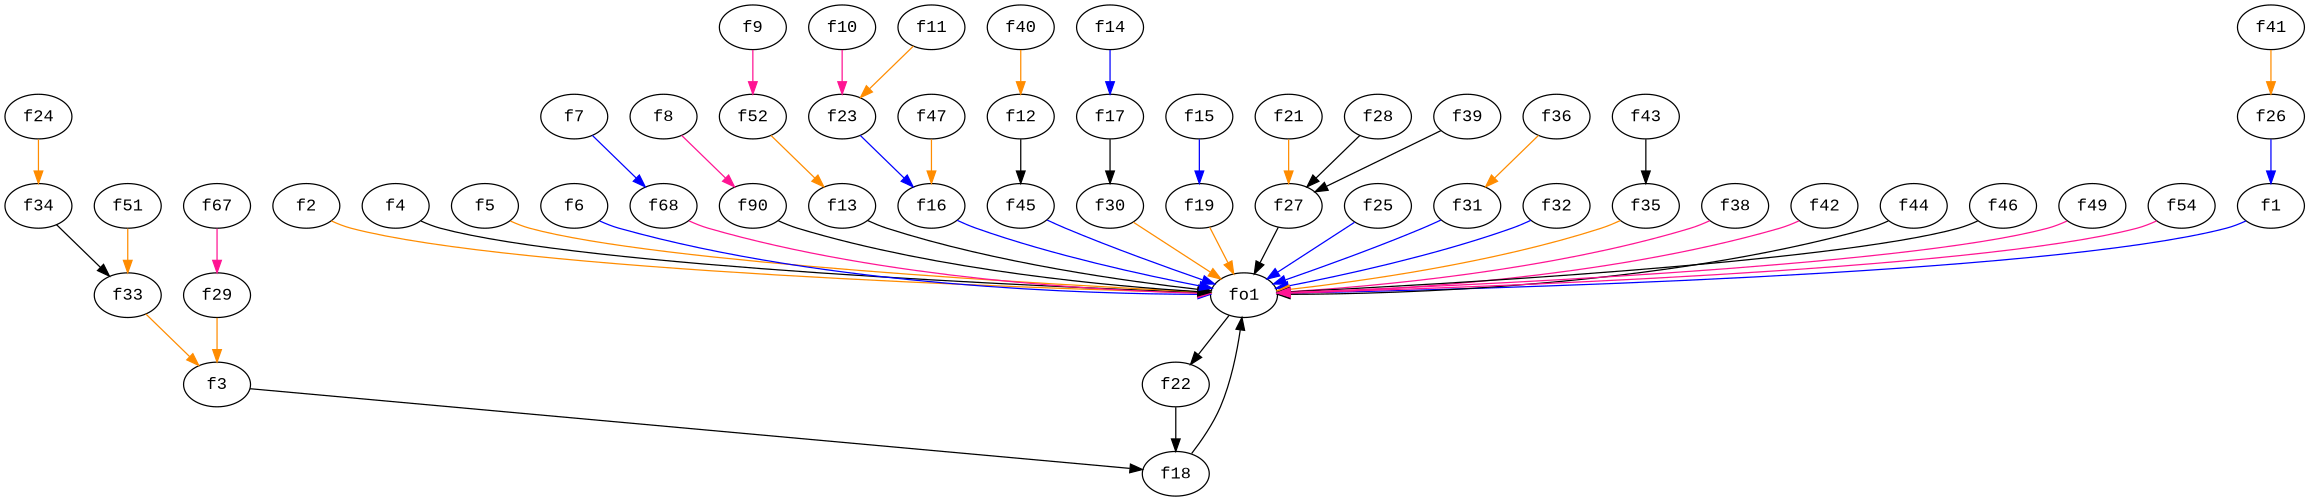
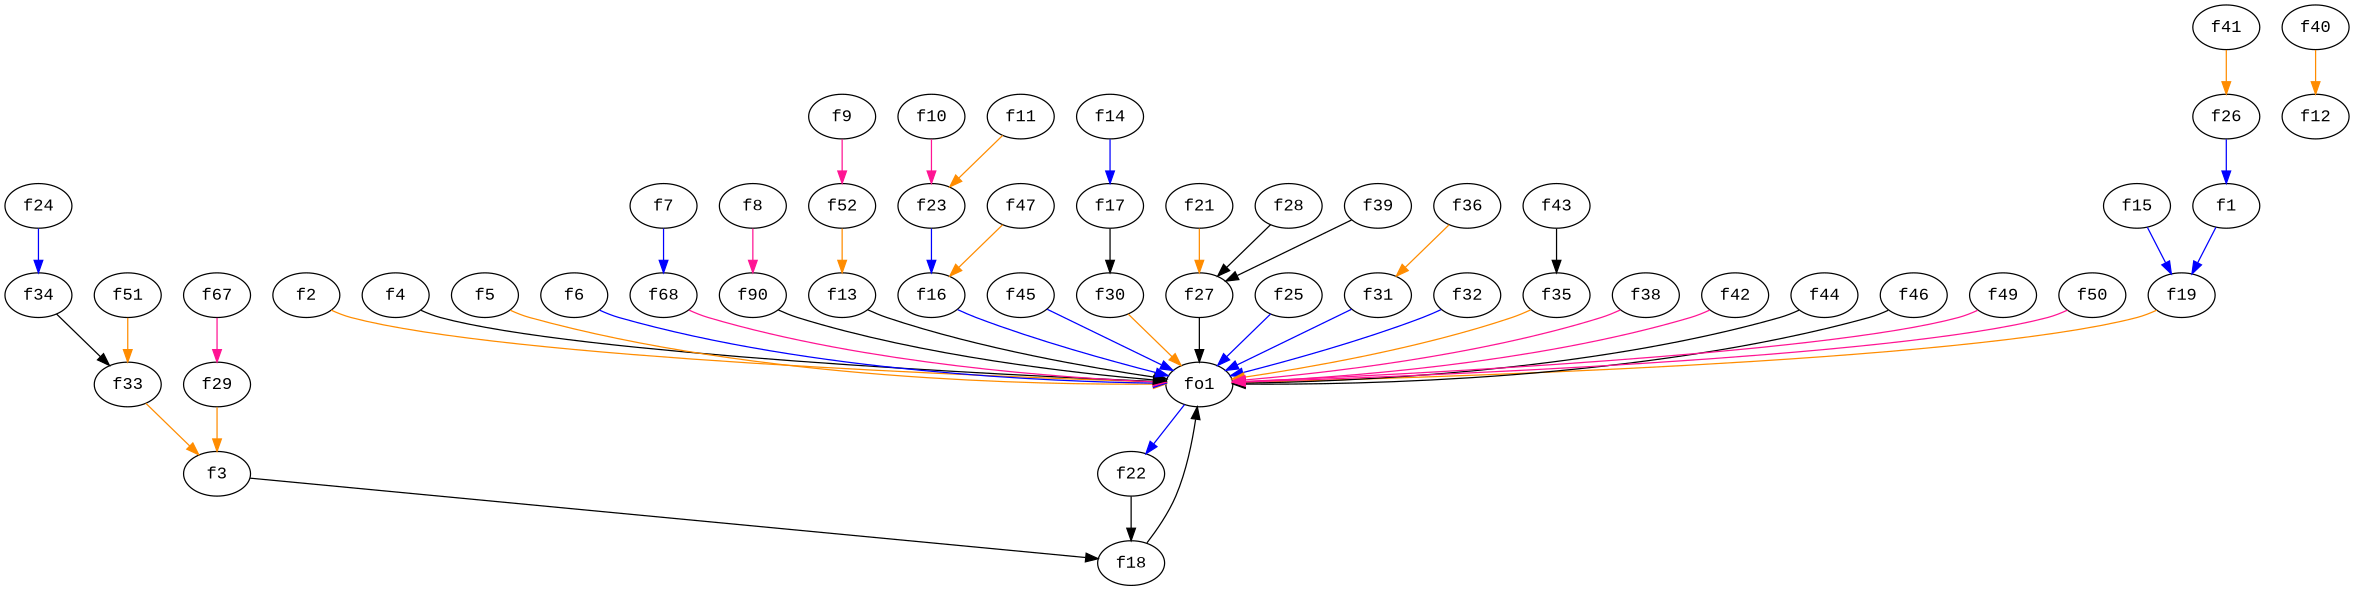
(38, 155) -> (38, 244)
(1021, 155) -> none
(2182, 206) -> (2092, 295)
(1962, 263) -> (2207, 245)
(1214, 335) -> (1169, 424)
